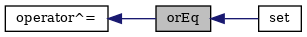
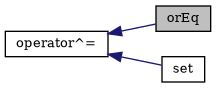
(241, 19) -> (142, 61)
